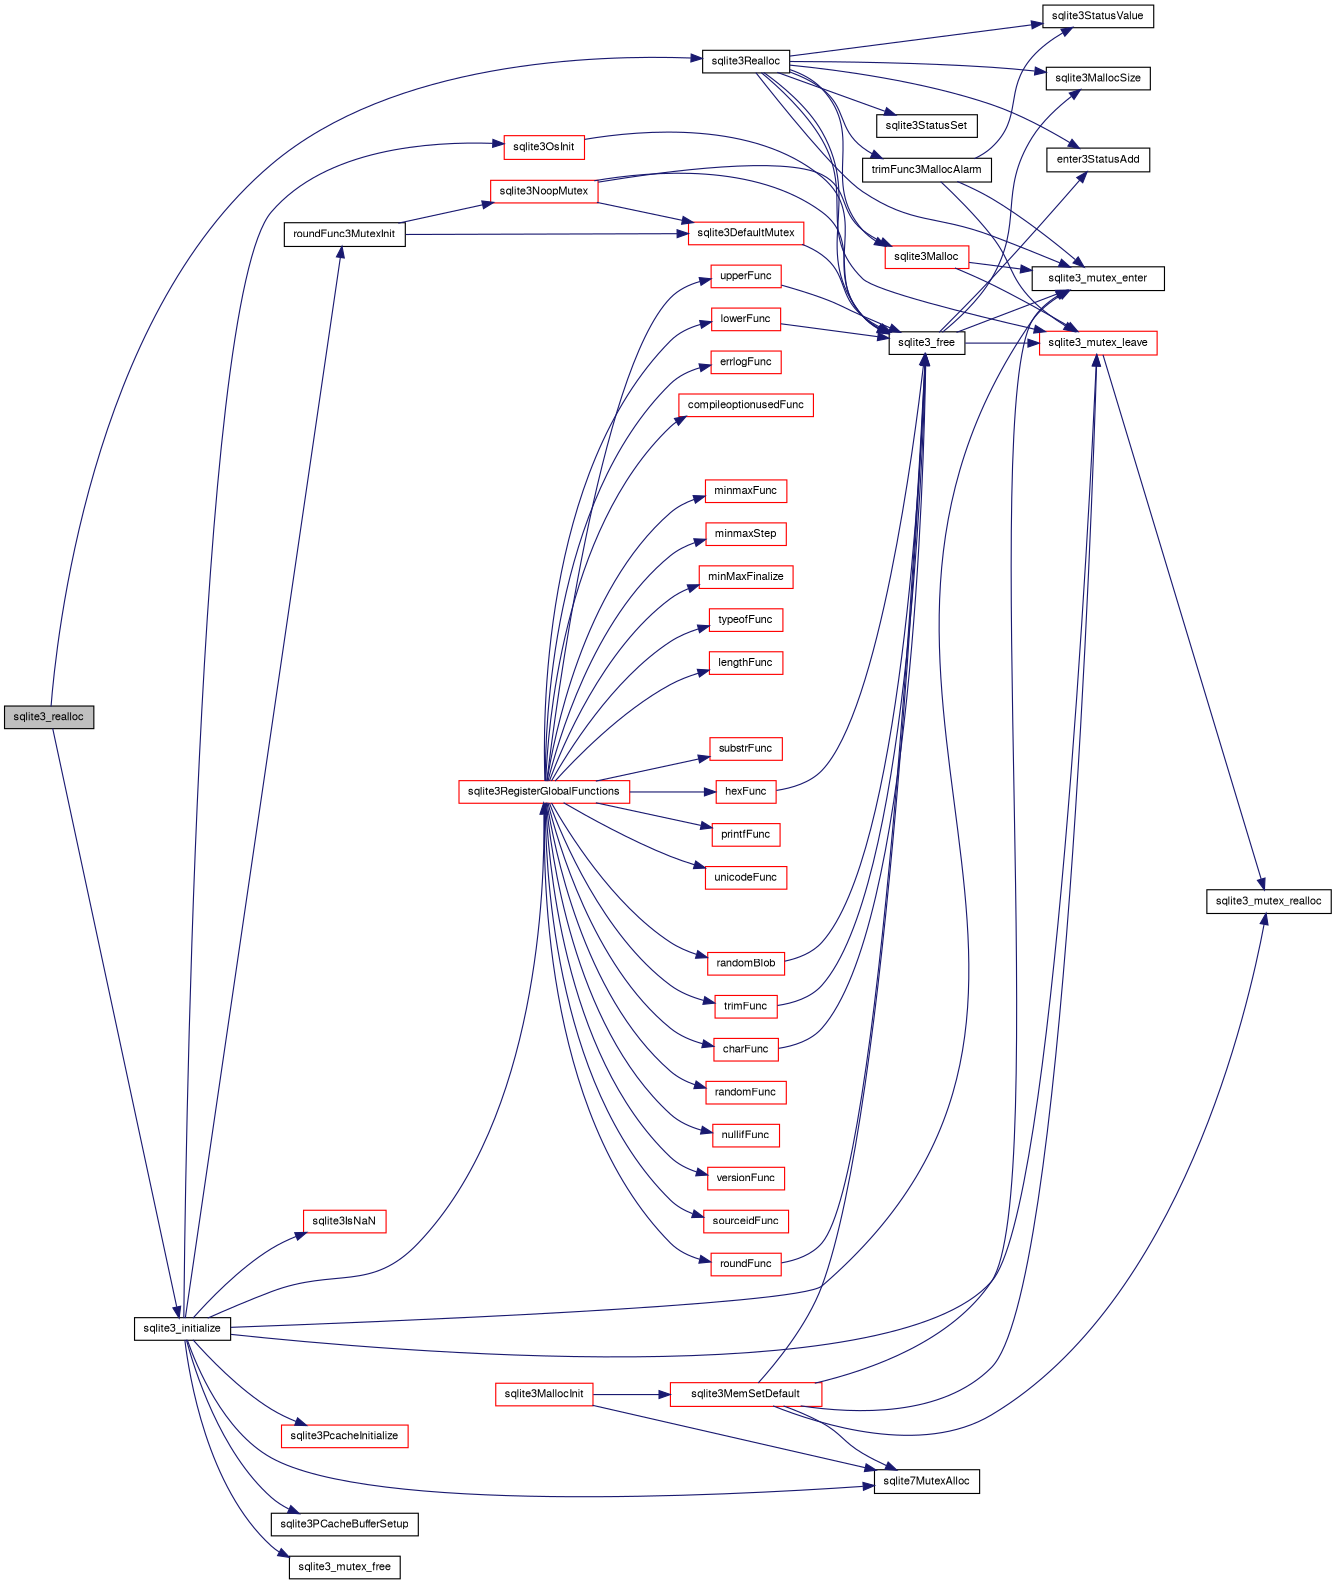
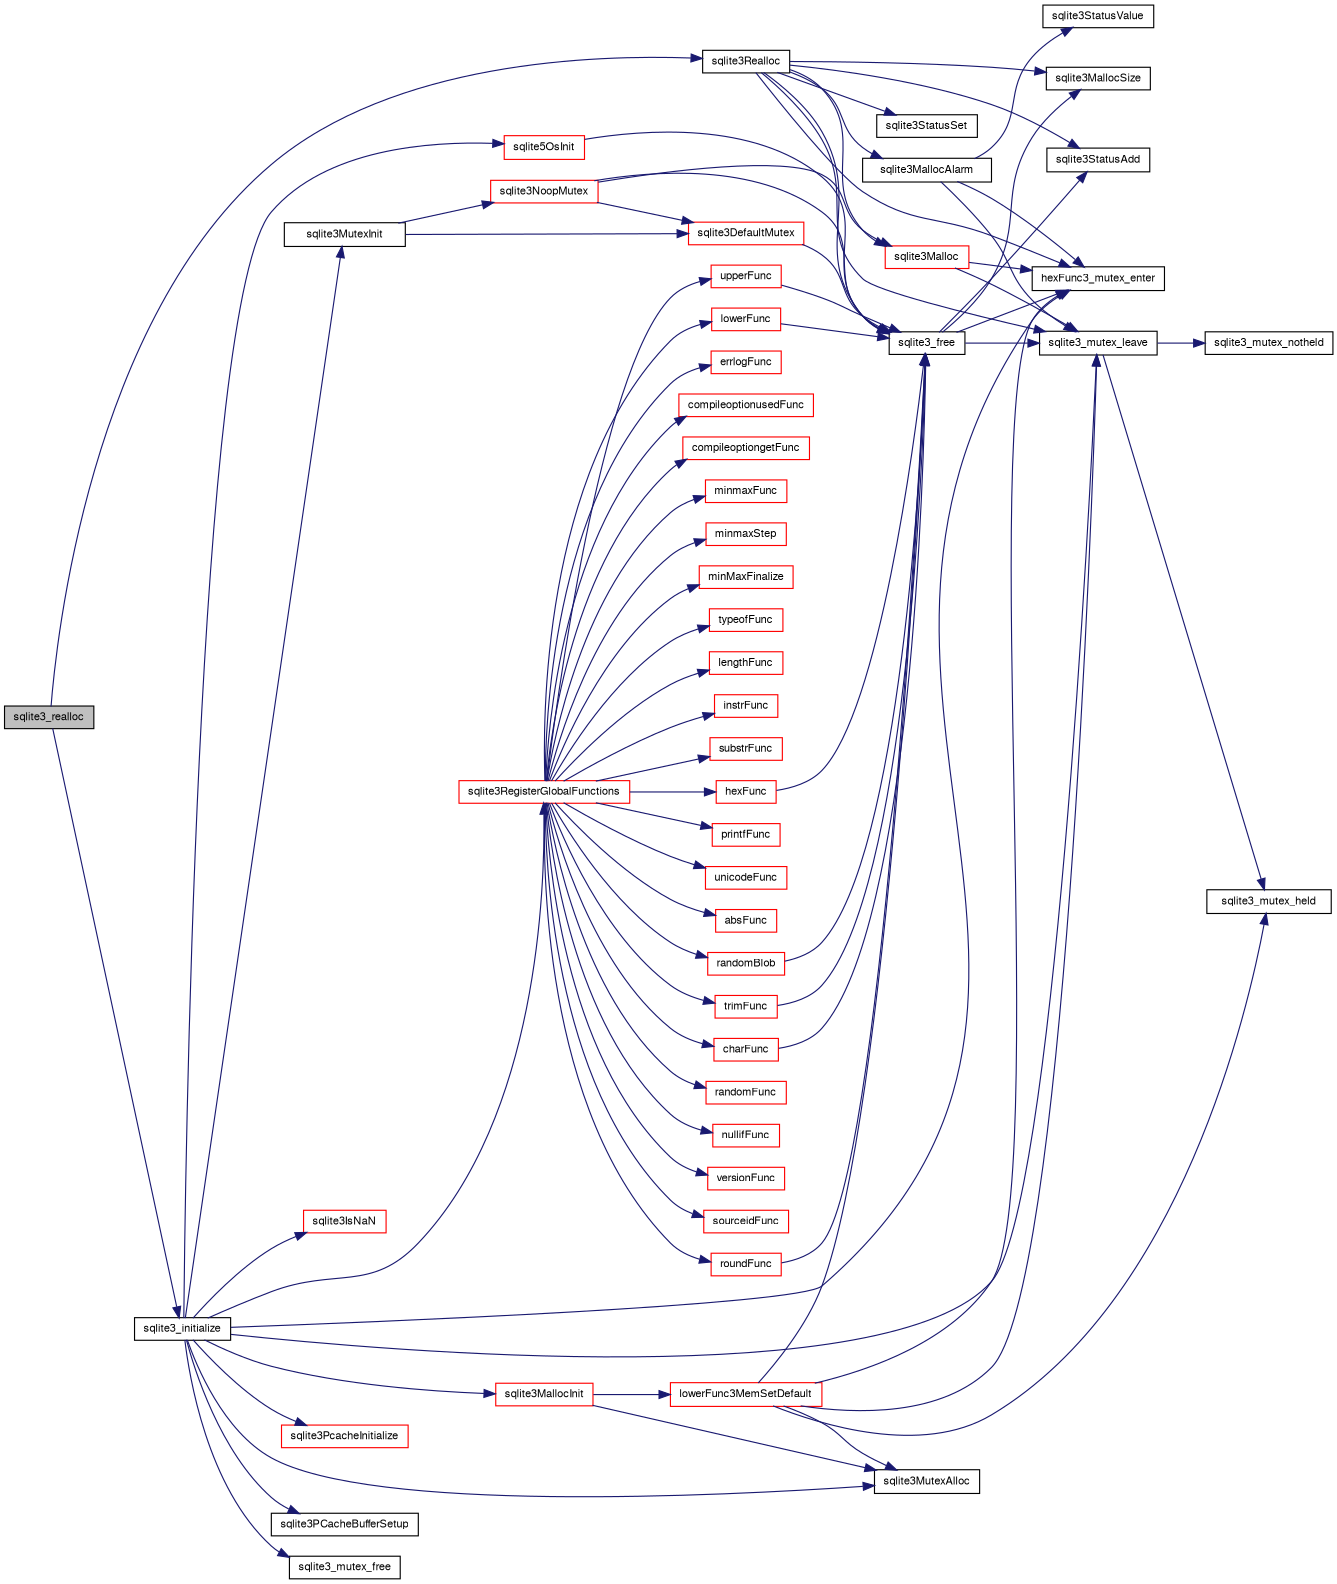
(911, 41) -> none
(544, 148) -> (544, 148)
(1098, 160) -> (1098, 160)
(927, 170) -> (927, 170)
(345, 235) -> (345, 235)
(1098, 279) -> (1098, 279)
(1098, 343) -> (1098, 343)
none -> (1269, 343)
none -> (746, 448)
none -> (746, 706)
(1269, 902) -> (1269, 902)
none -> (746, 921)
none -> (341, 1380)
(746, 1395) -> (746, 1395)
(927, 1482) -> (927, 1482)
